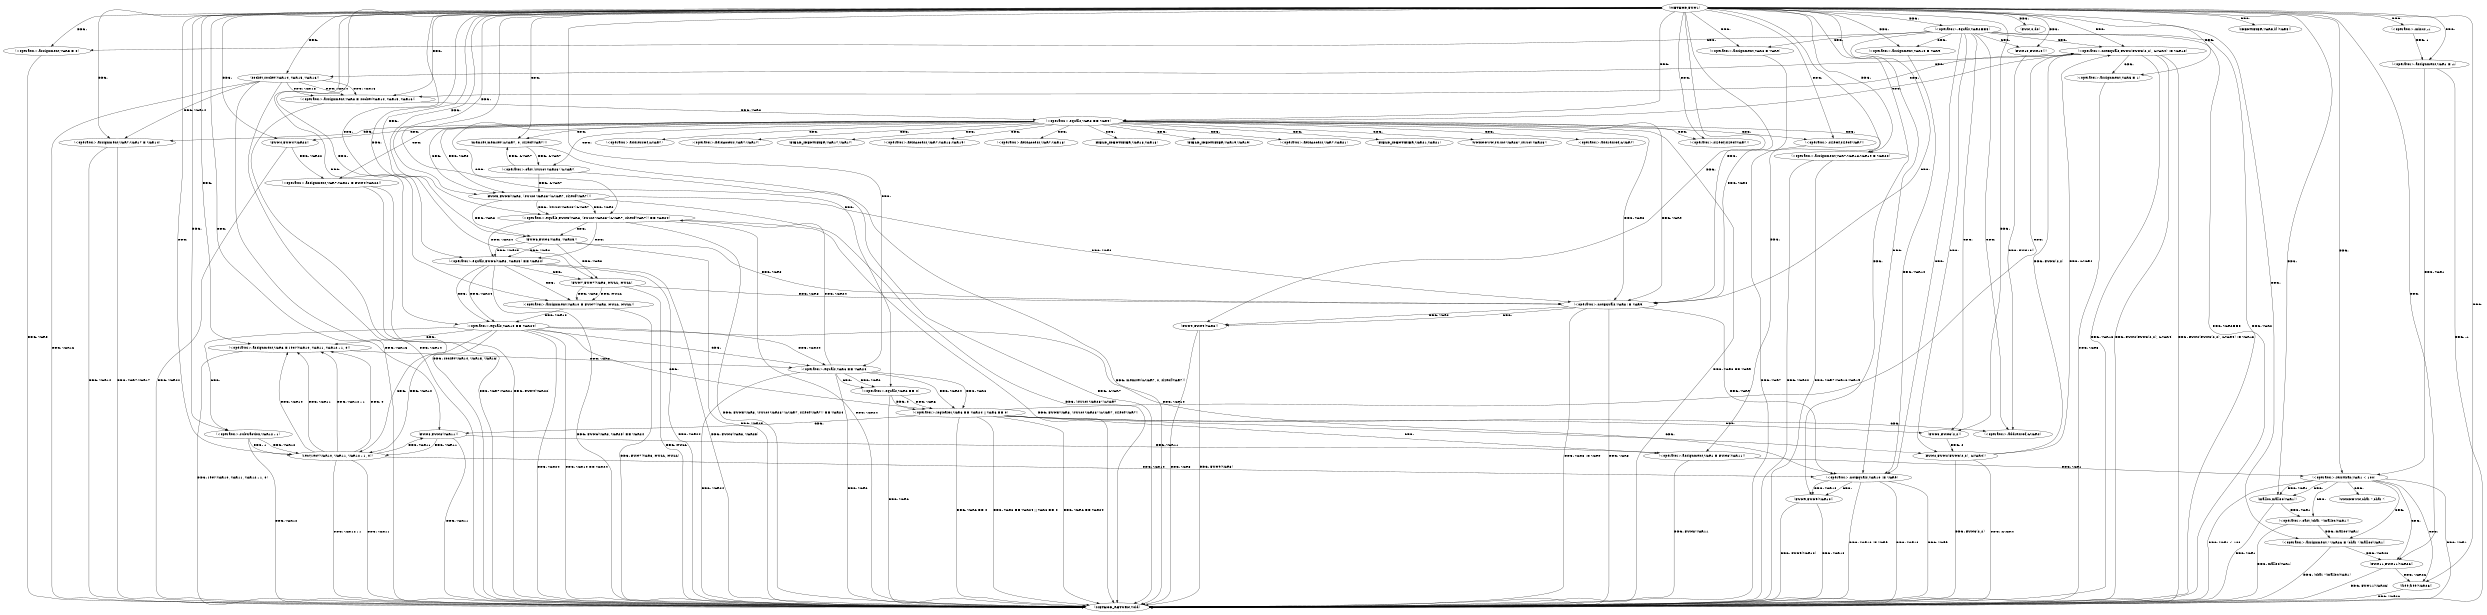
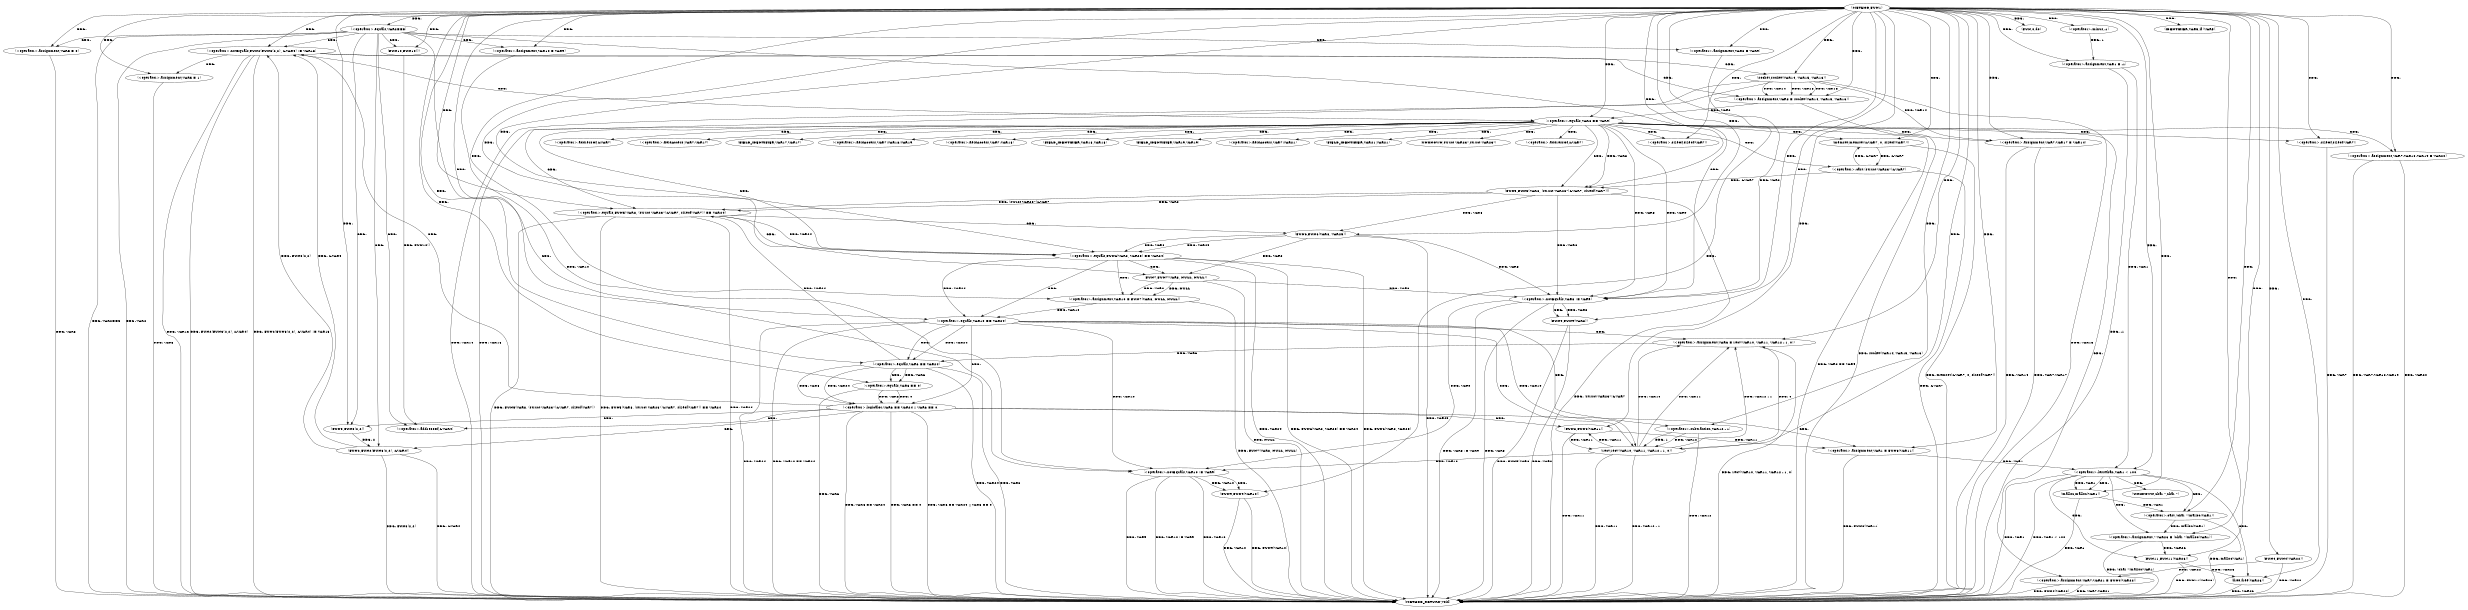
(674, 124) -> (725, 129)
(1915, 161) -> (2250, 94)
